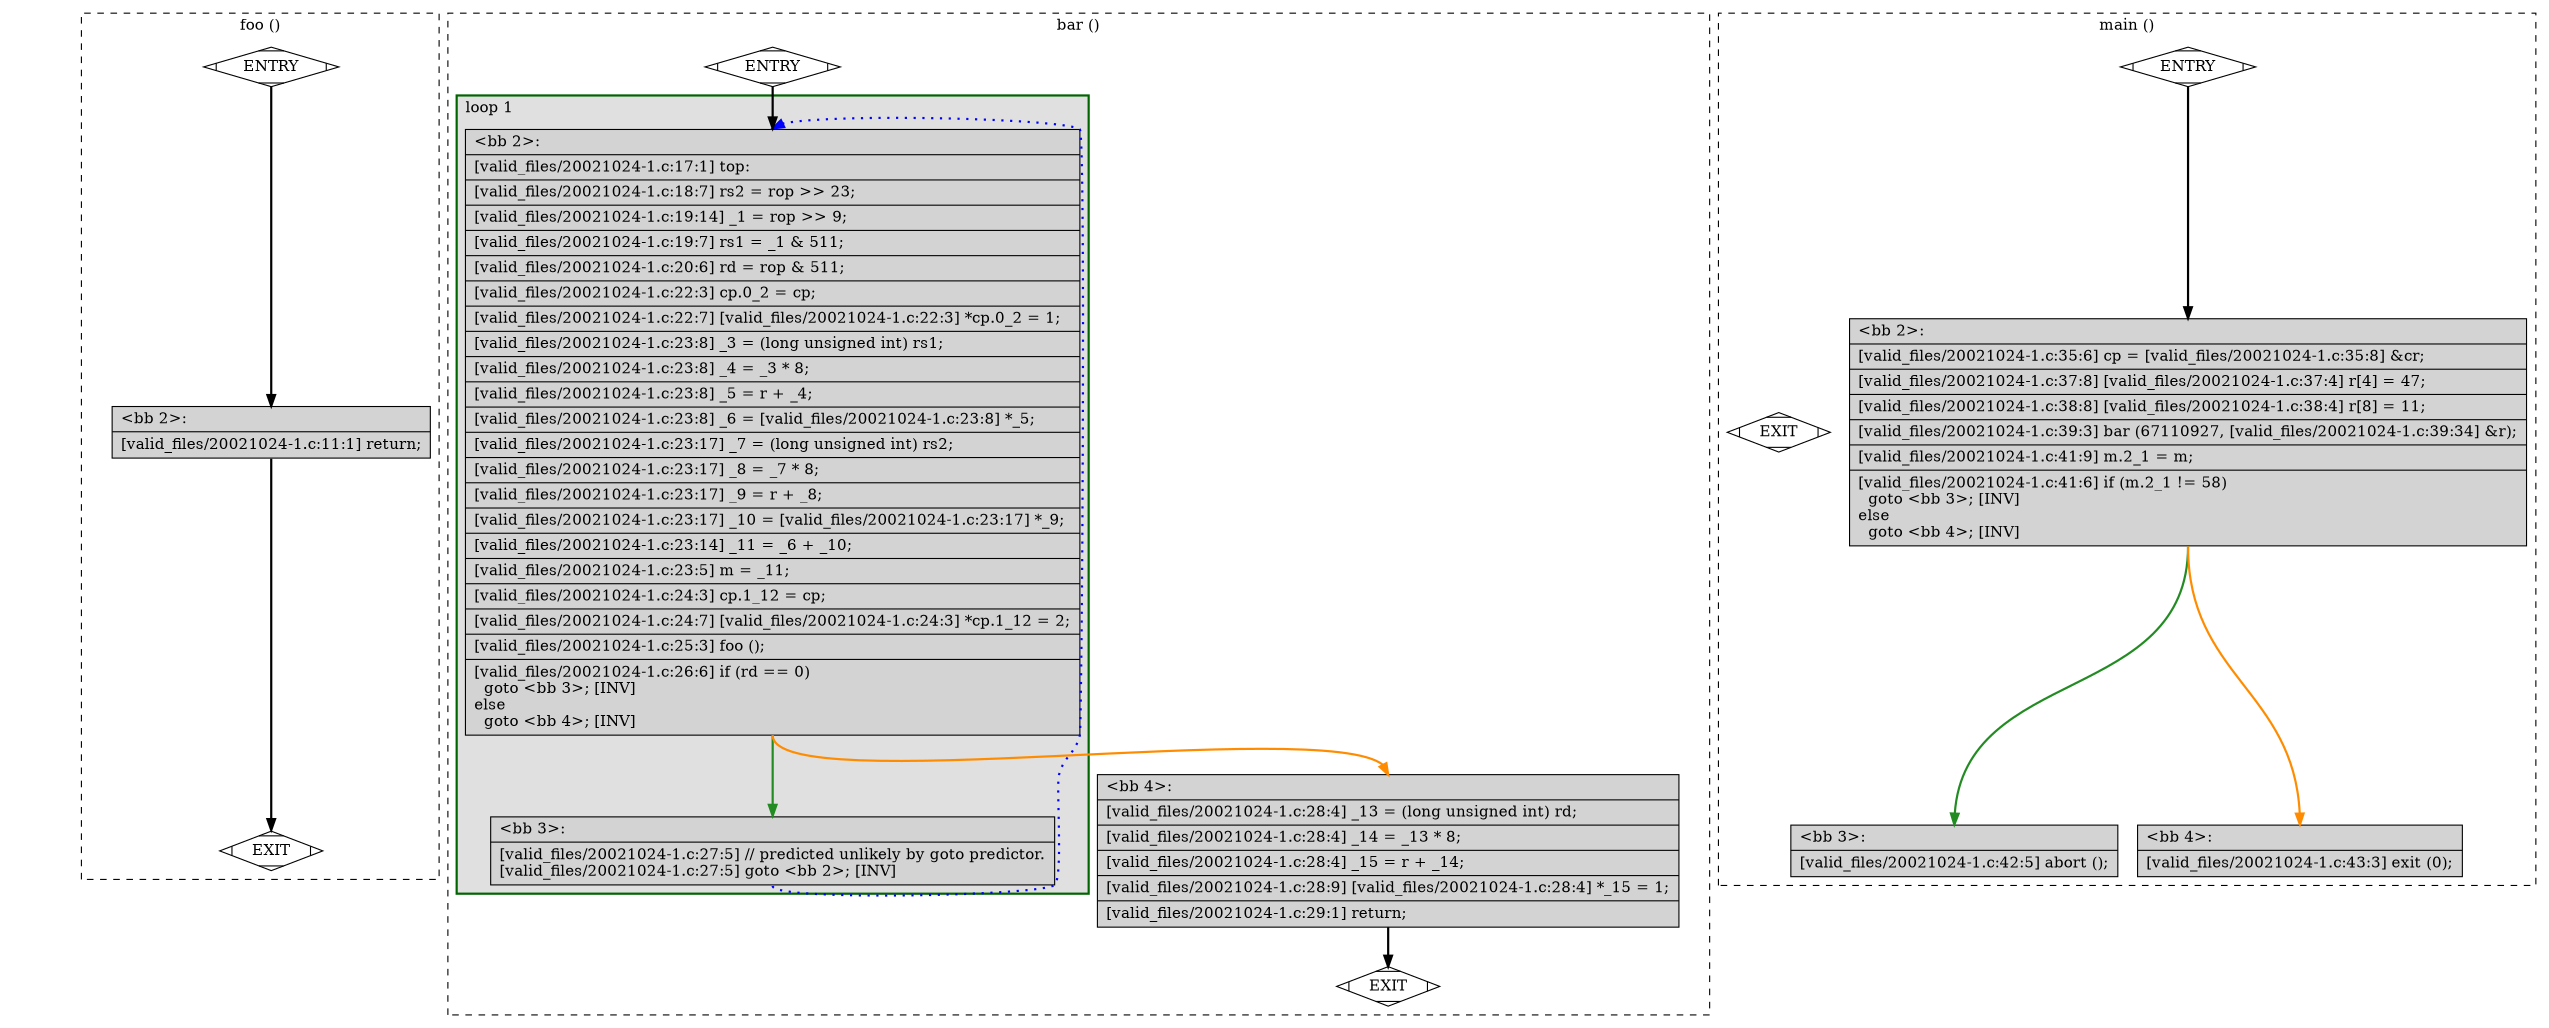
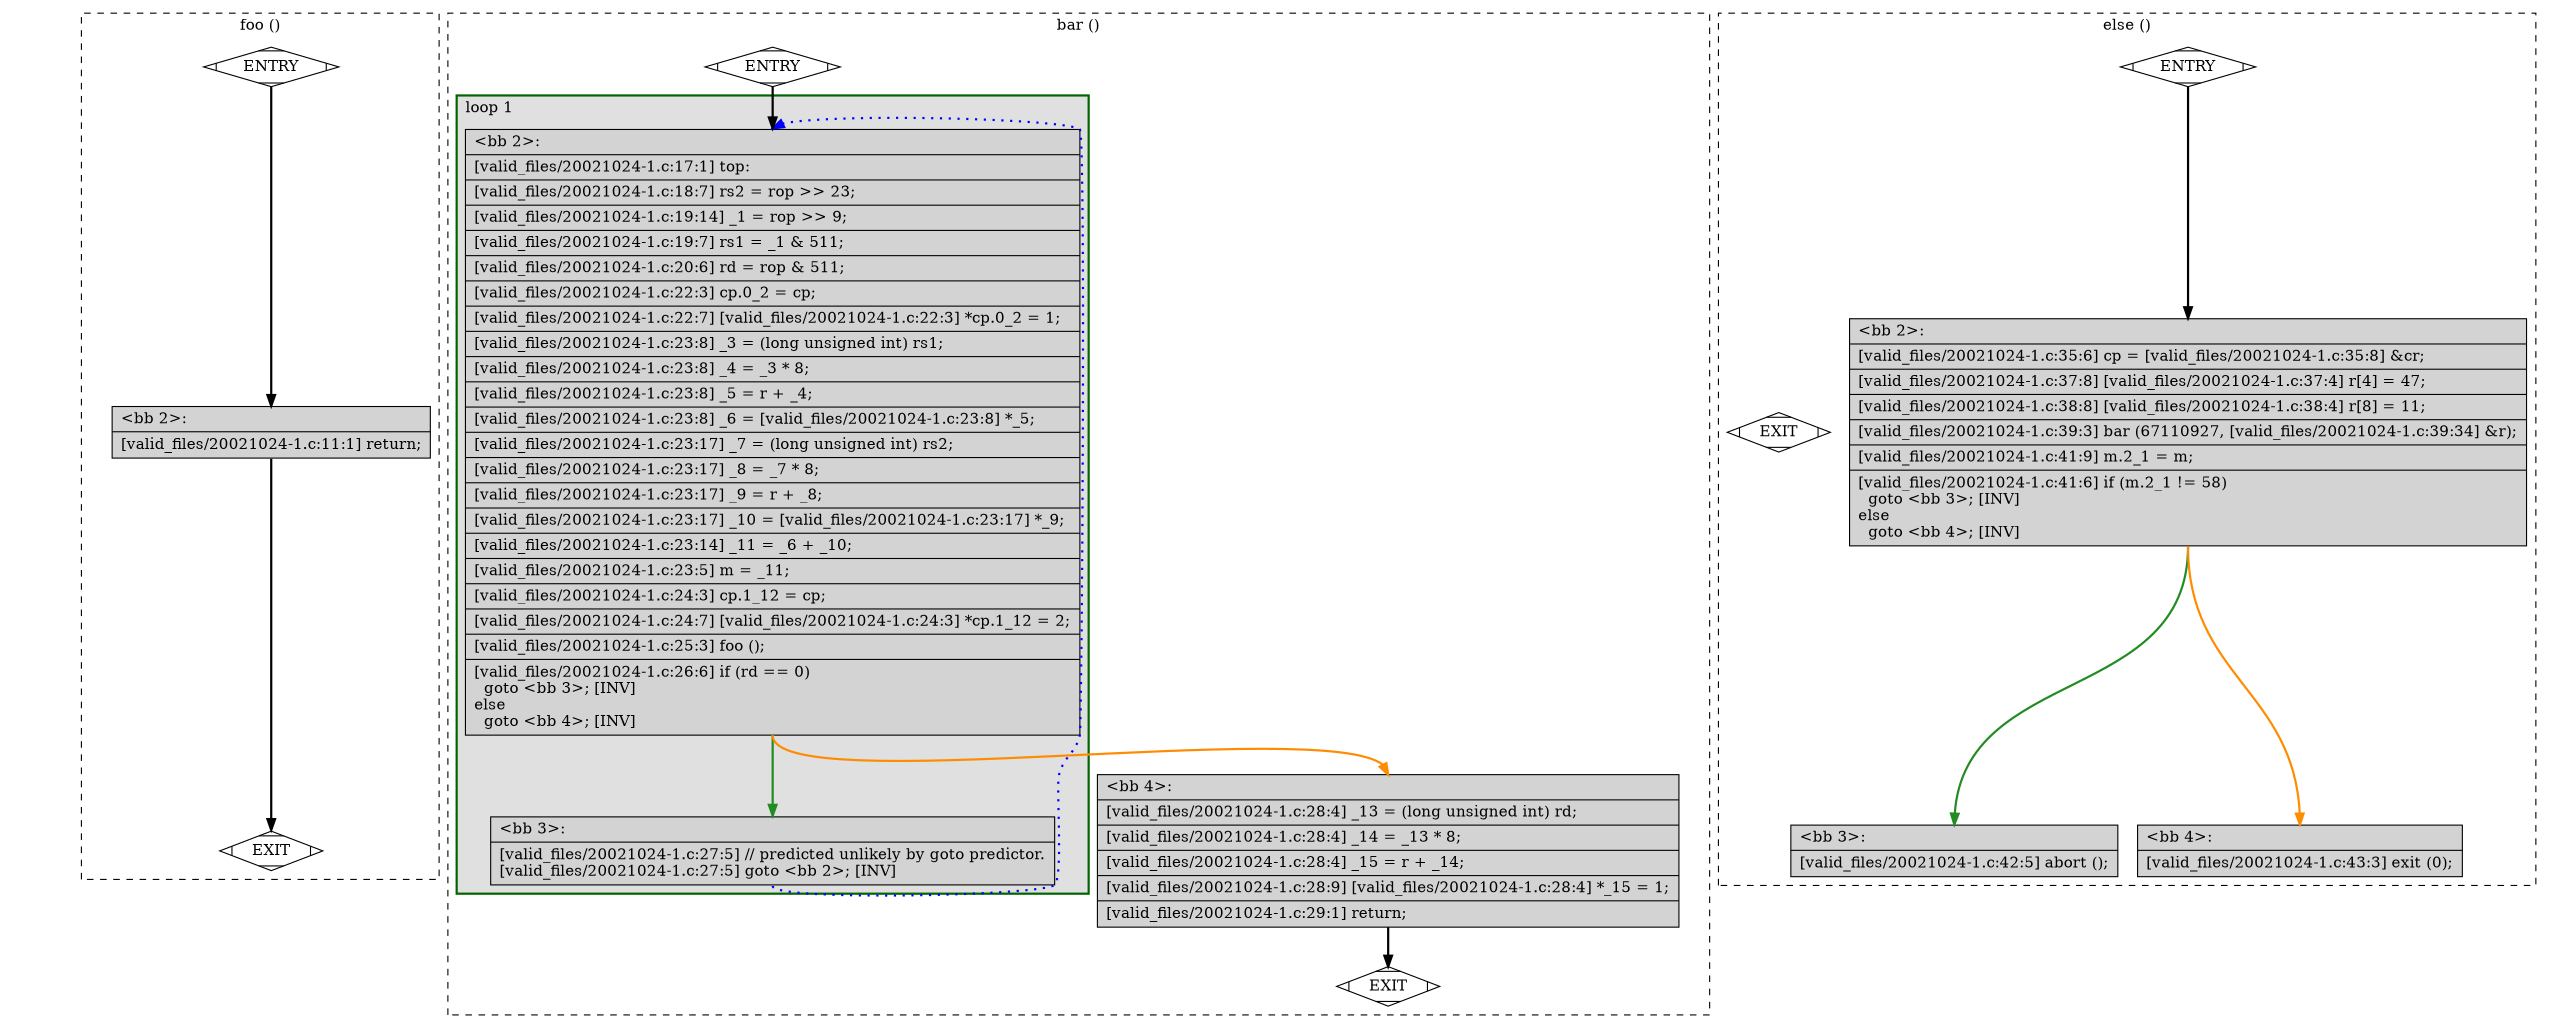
(2127, 26) -> (2127, 26)
